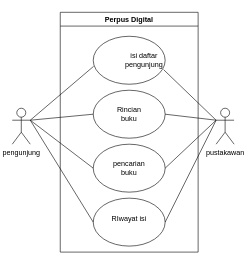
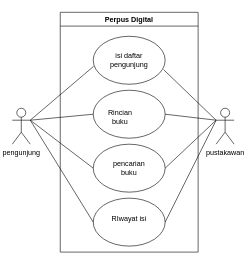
(144, 60) -> (129, 60)
(129, 114) -> (120, 117)
